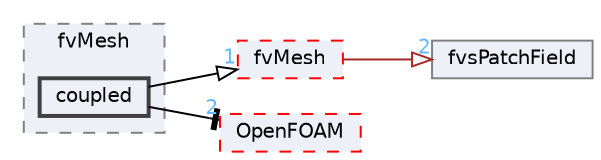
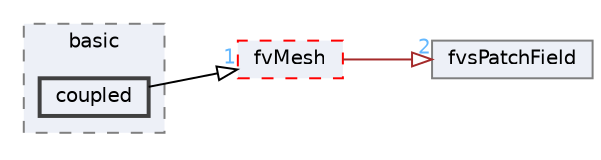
(94, 43) -> (94, 43)
(290, 133) -> none
